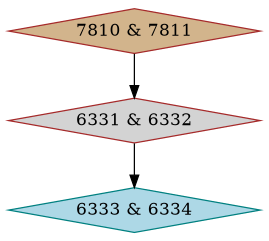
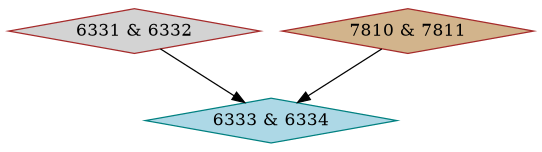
(134, 70) -> (345, 72)
